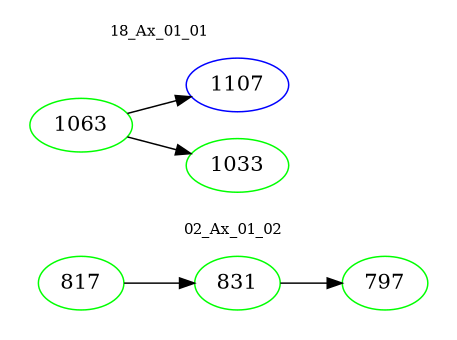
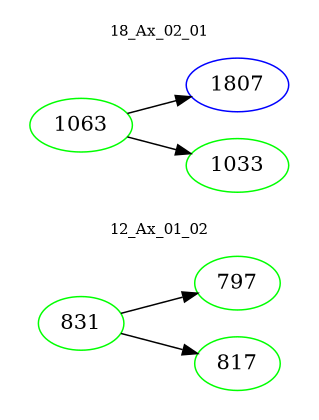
(159, 32) -> (159, 32)
(237, 85) -> (237, 85)
(233, 230) -> (159, 230)
(152, 283) -> (152, 342)
